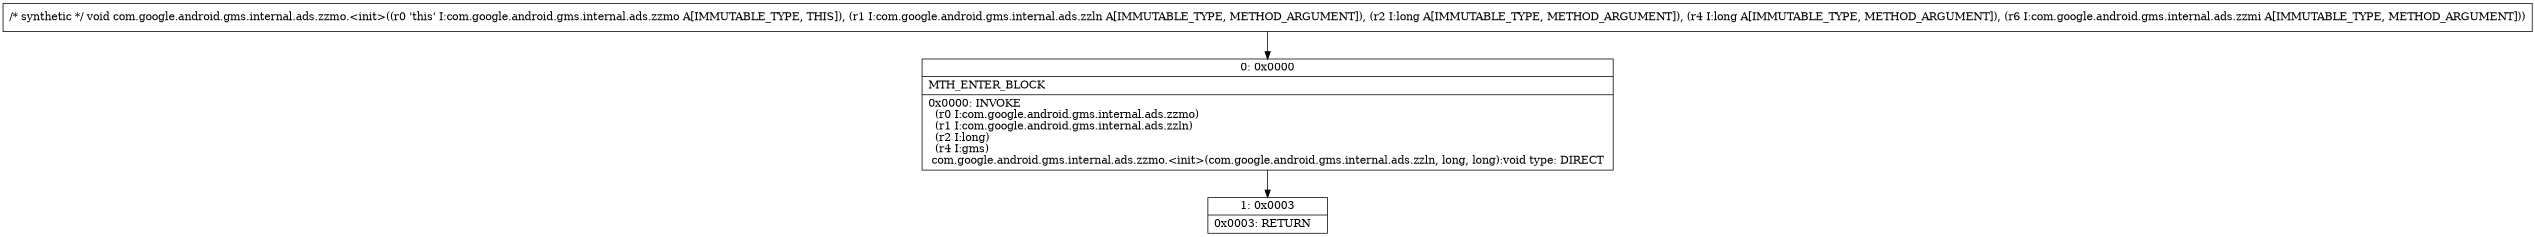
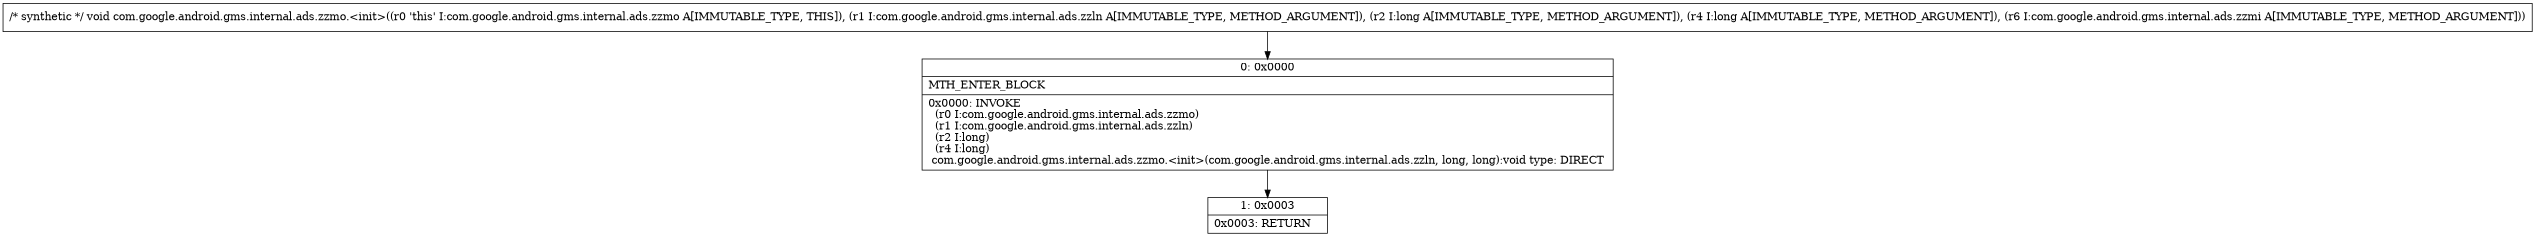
(959, 149) -> (959, 149)
